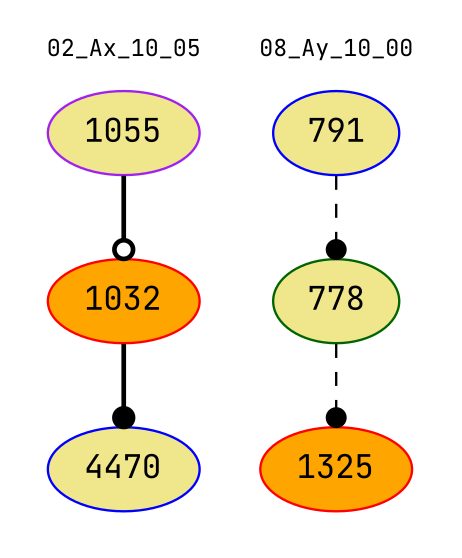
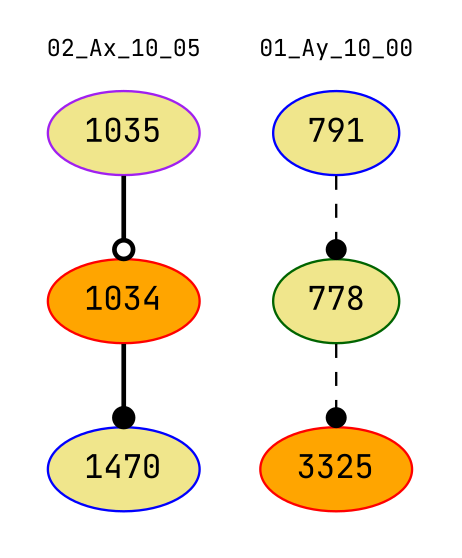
(337, 50) -> (337, 50)
(124, 133) -> (124, 133)
(124, 301) -> (124, 301)
(124, 469) -> (124, 469)
(336, 469) -> (336, 469)
